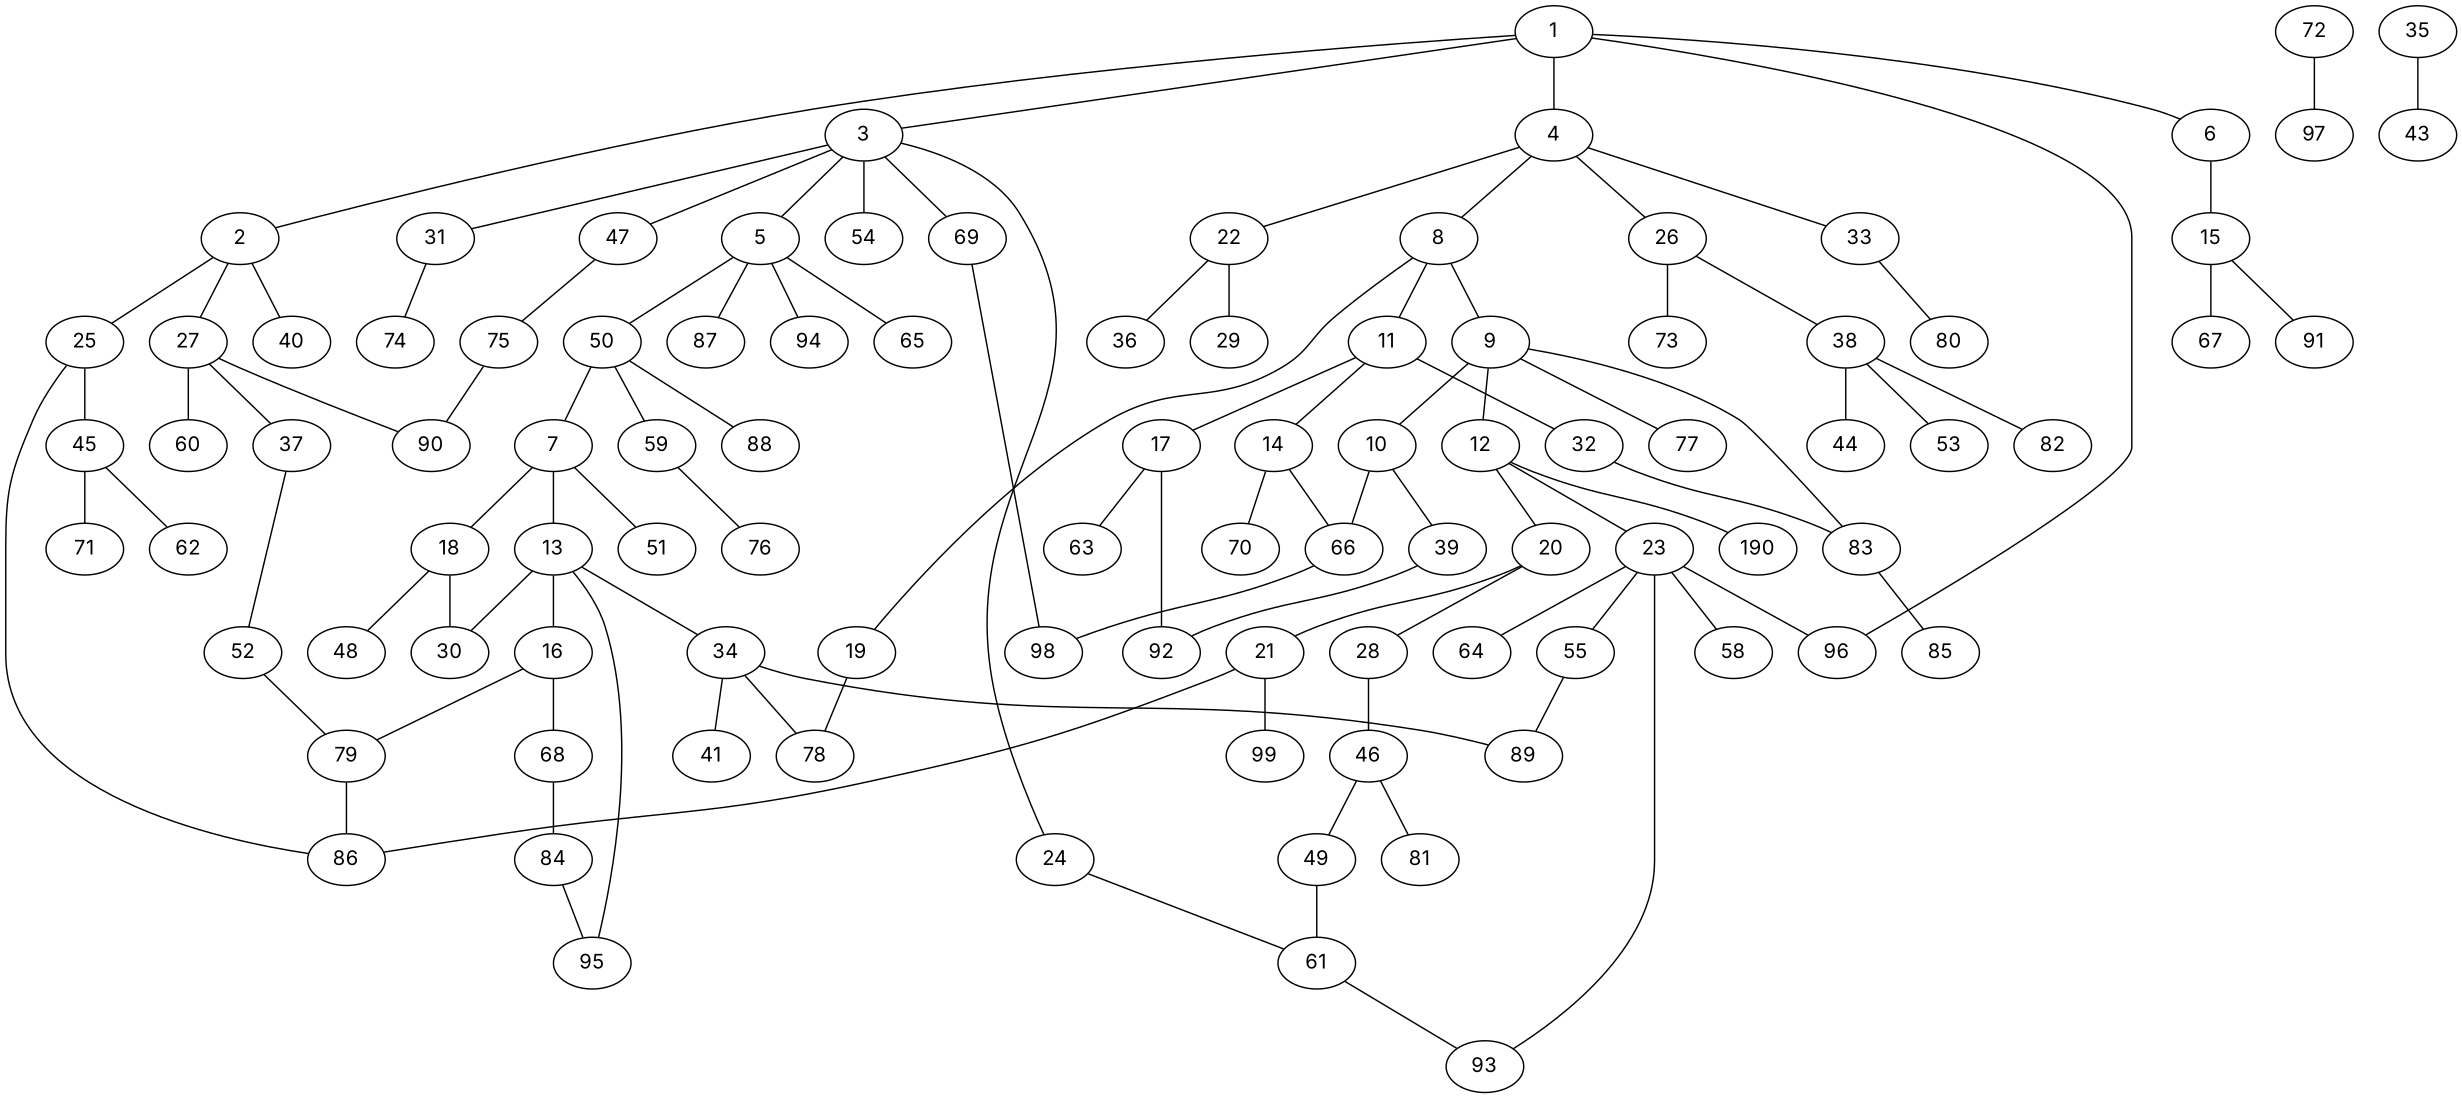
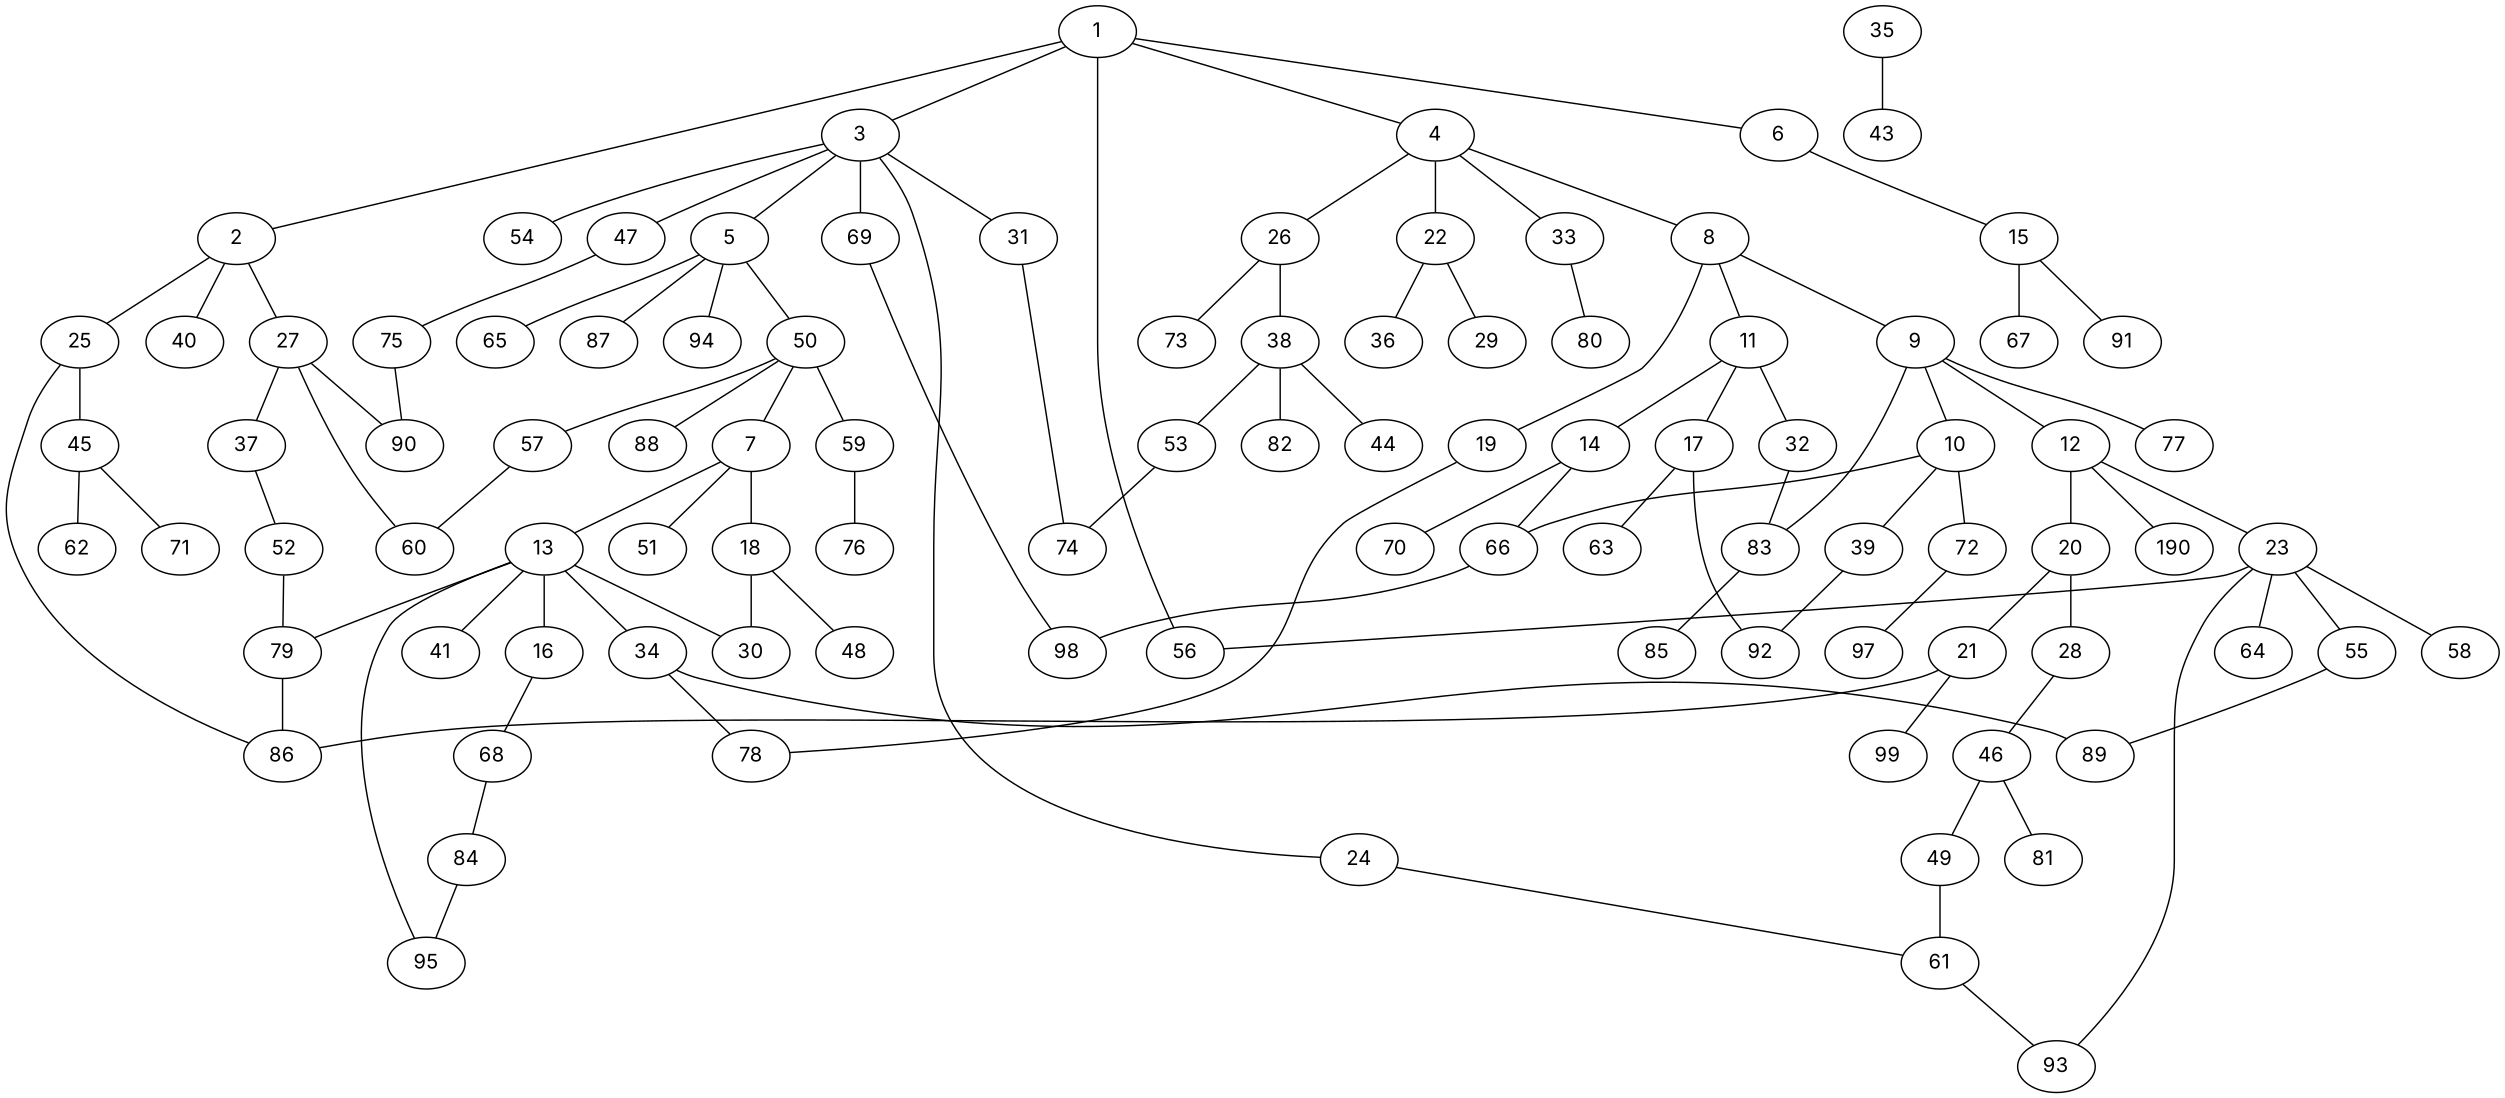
none -> (533, 446)
none -> (1962, 498)
none -> (1116, 503)
(1837, 653) -> (1185, 653)
(450, 704) -> (398, 605)
(719, 704) -> (493, 601)
